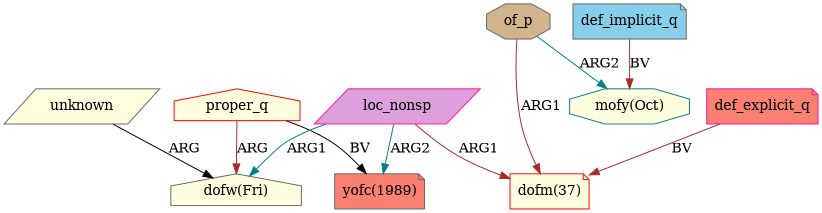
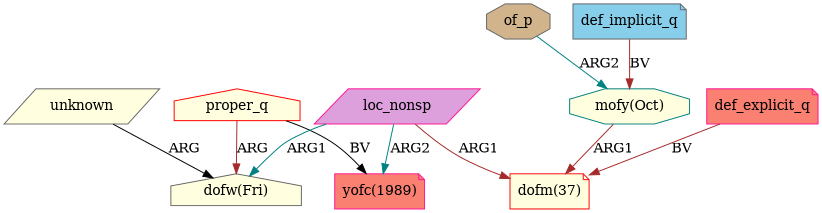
(518, 103) -> (593, 145)
(380, 191) -> (380, 191)
